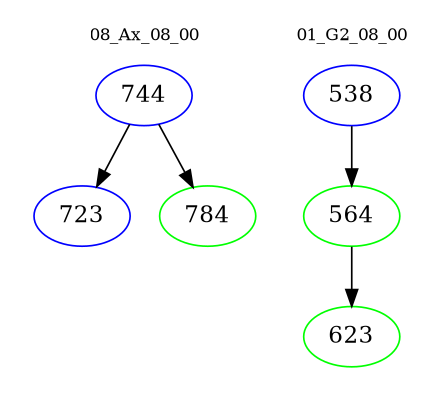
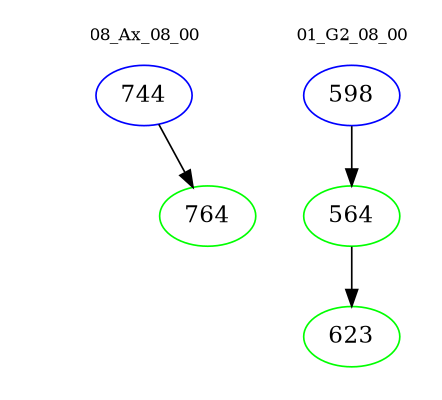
(352, 95) -> (352, 95)
(82, 216) -> none
(208, 216) -> (208, 216)
